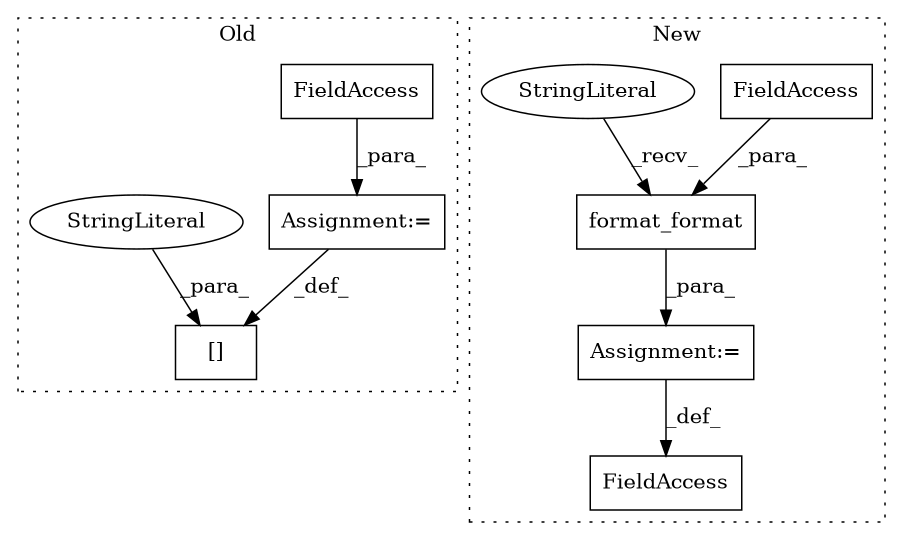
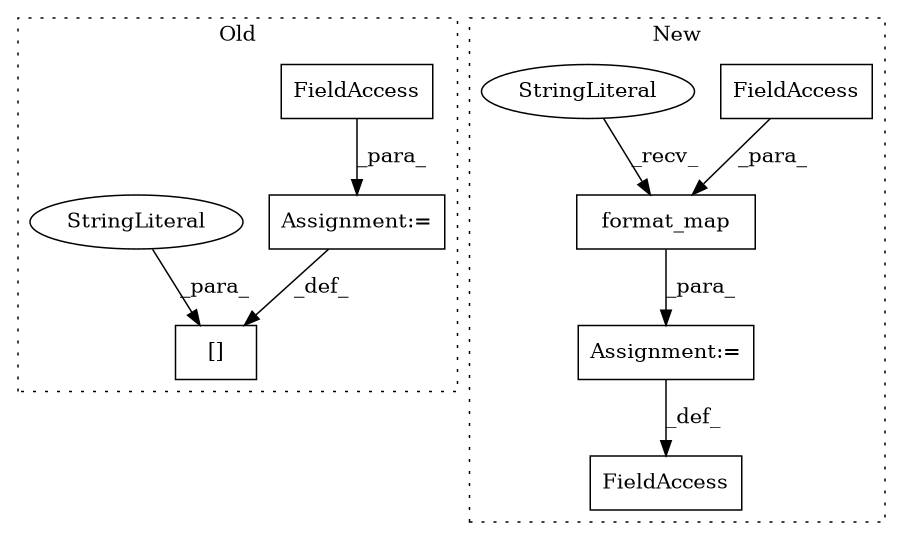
(666, 222) -> (666, 222)
